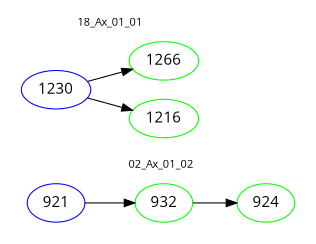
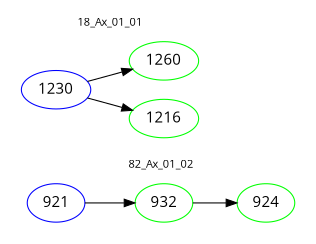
(164, 61) -> (164, 61)
(161, 165) -> (161, 165)
